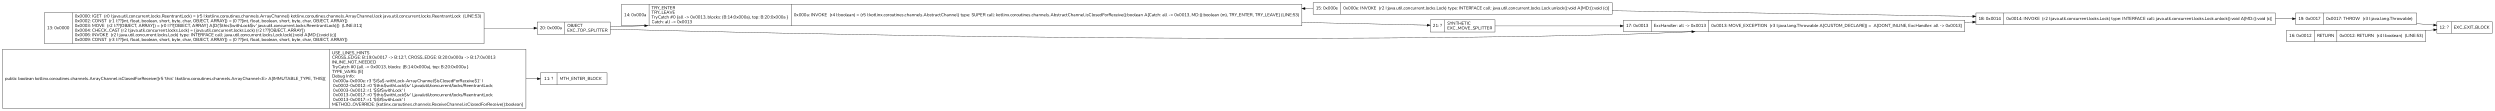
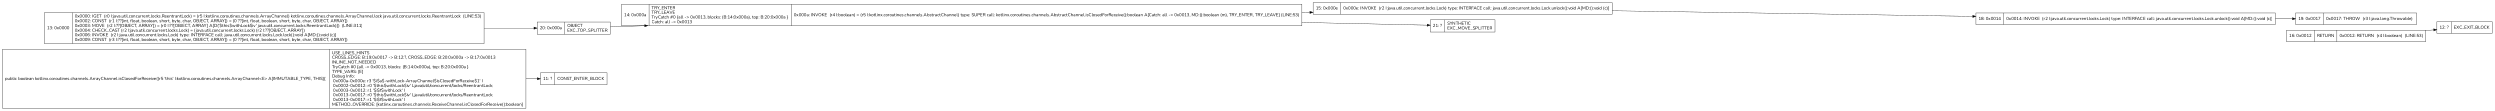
(1309, 8) -> (1306, 12)
(2425, 24) -> none
(1794, 26) -> none
(581, 79) -> (581, 79)
